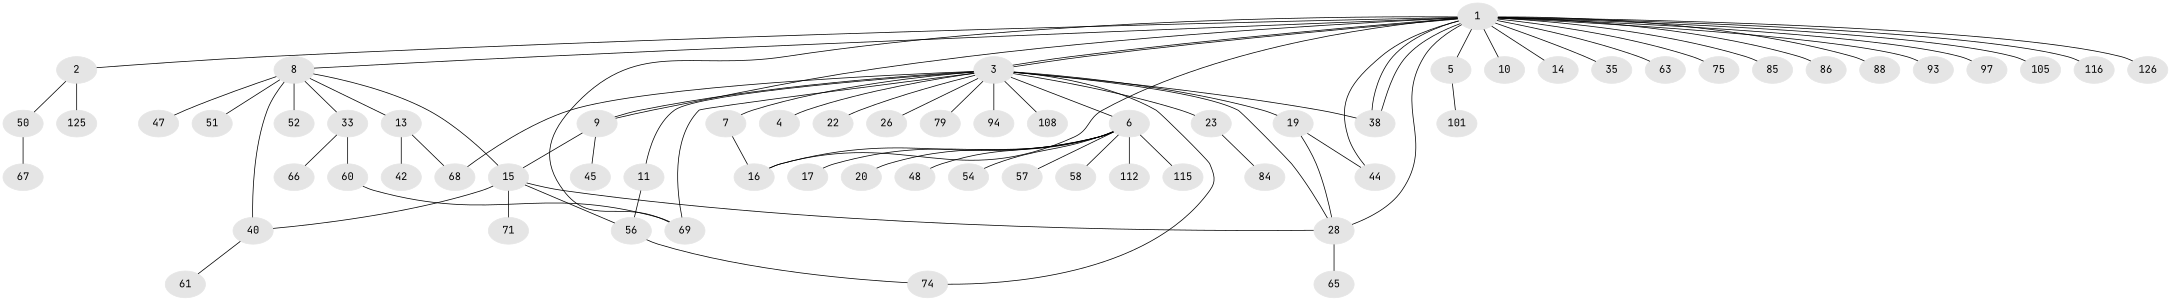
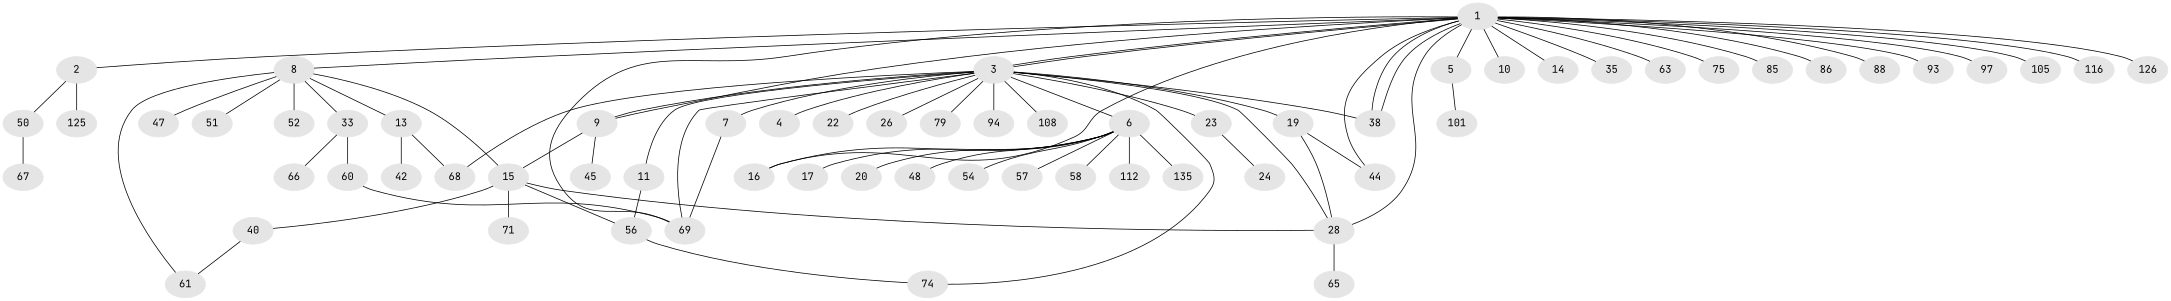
(258, 147) -> (125, 124)
(740, 150) -> (705, 177)
(1183, 177) -> (1183, 177)
(1265, 177) -> (1265, 177)
